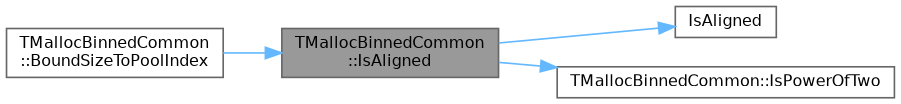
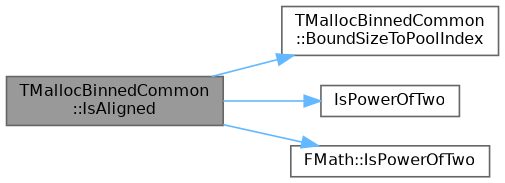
(726, 22) -> (390, 101)
(244, 53) -> (244, 68)
(726, 82) -> (390, 161)
